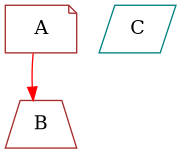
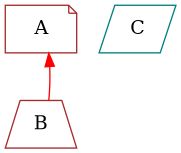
(32, 70) -> (50, 83)
